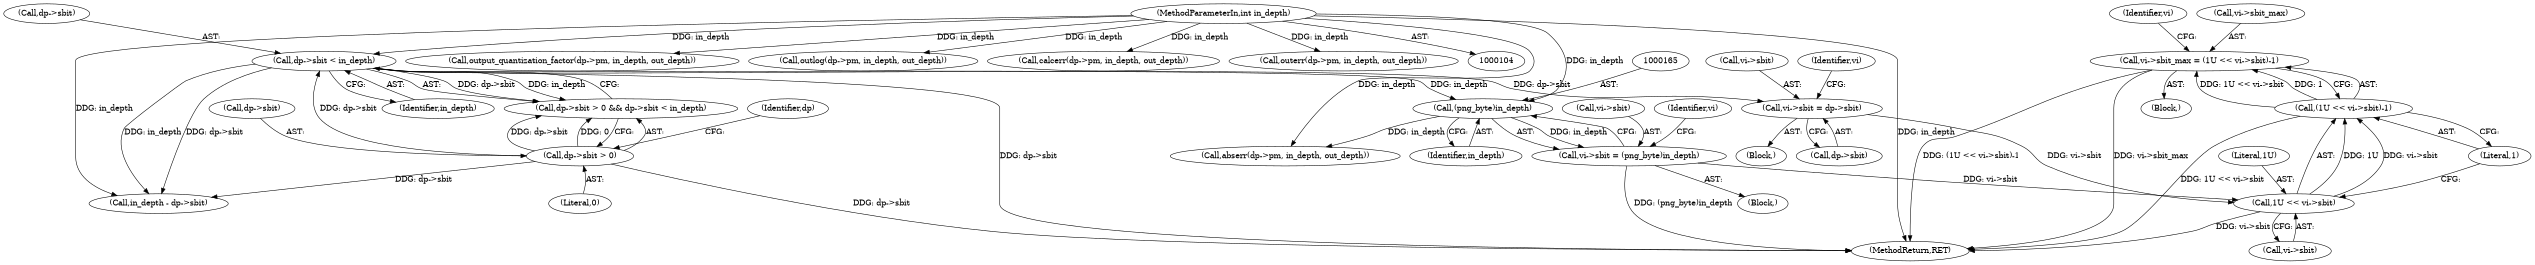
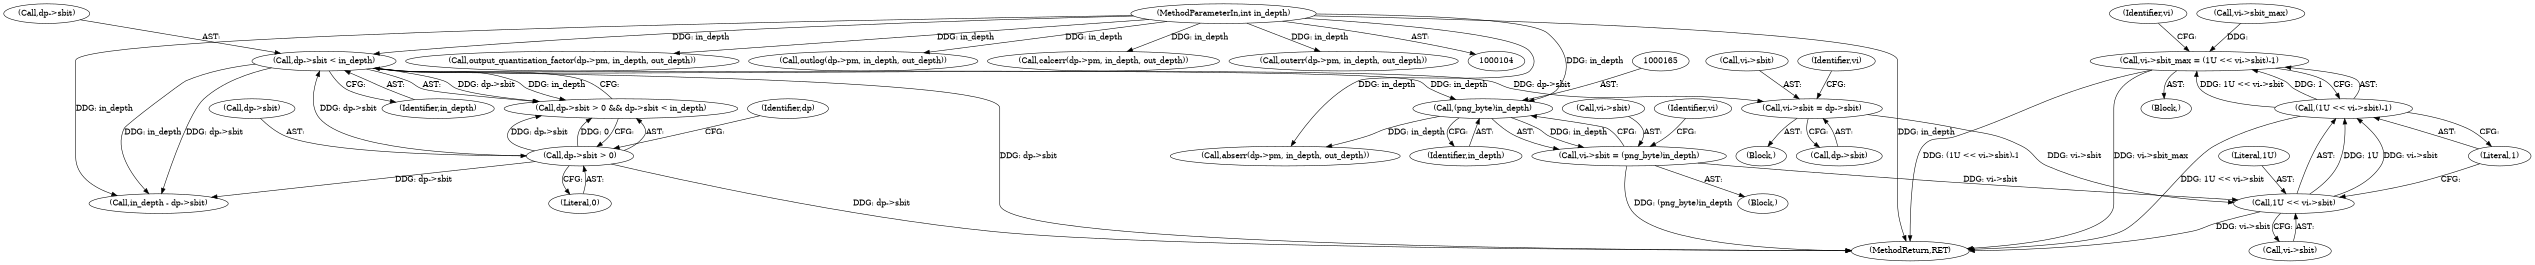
(2239, 37) -> (2239, 37)
none -> (563, 177)
